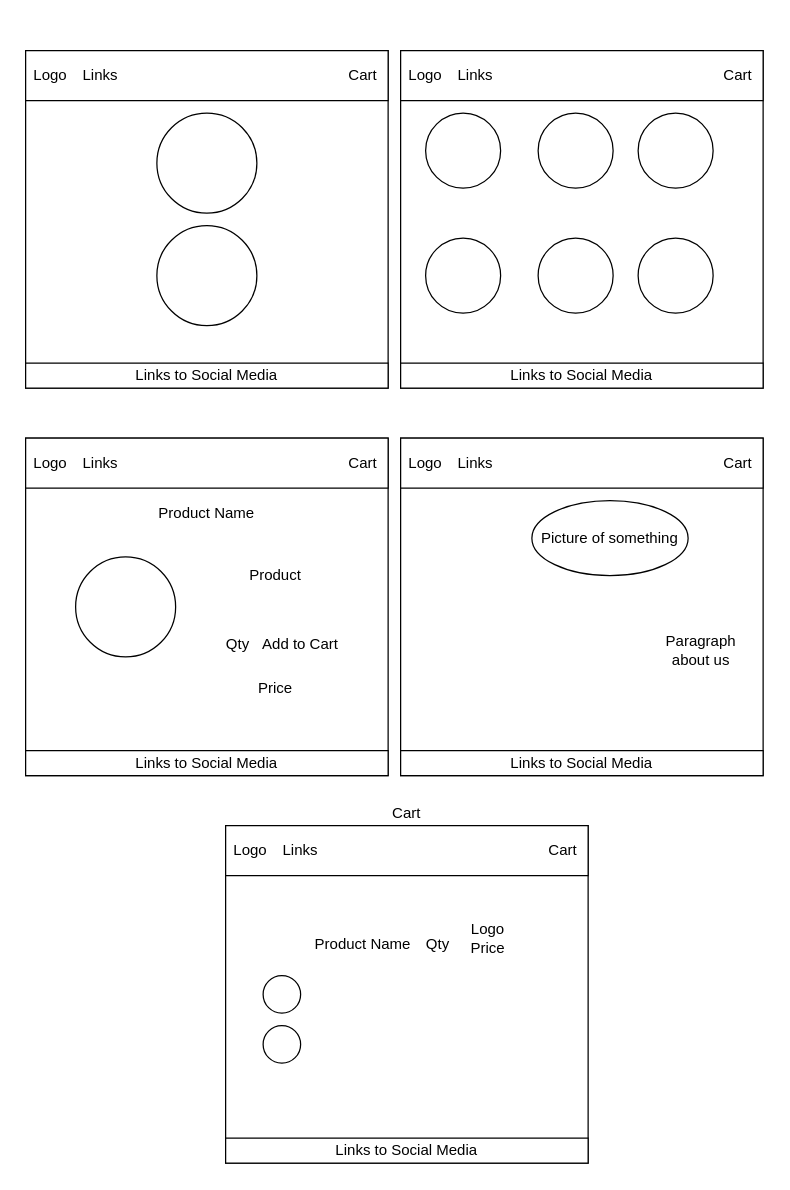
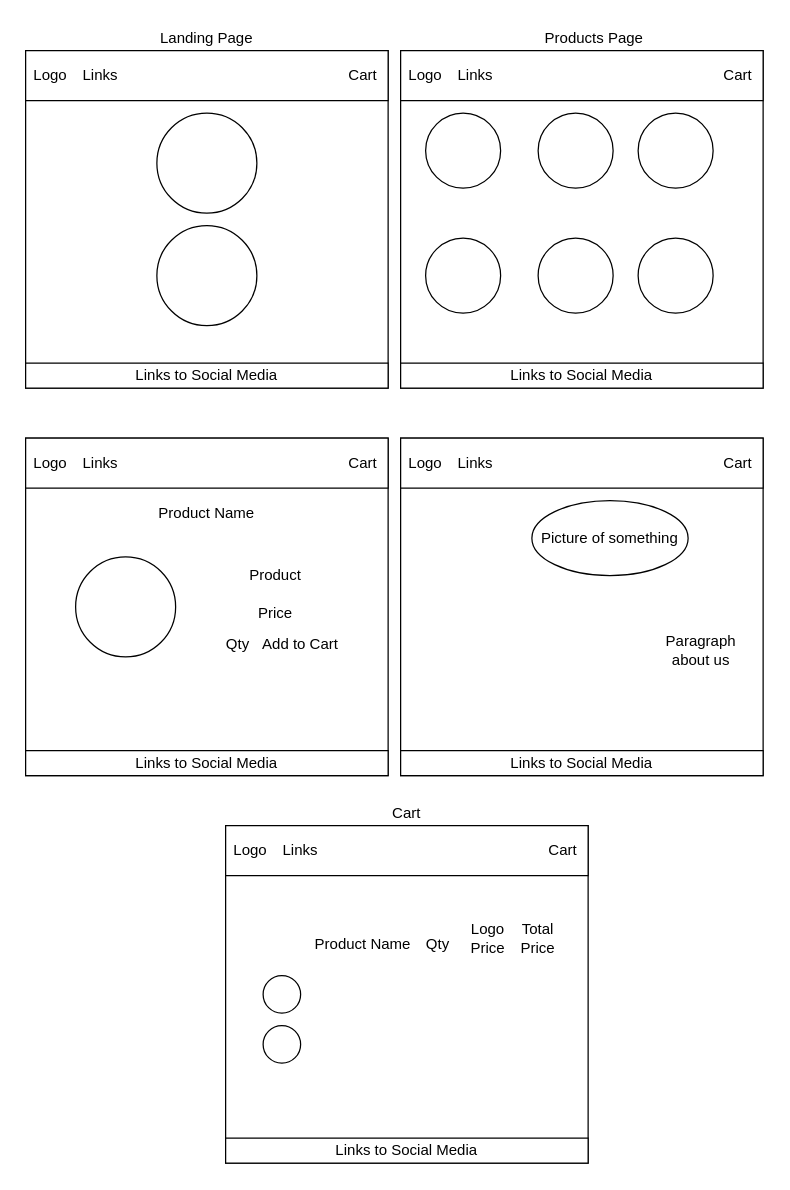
none -> (207, 38)
none -> (594, 38)
(276, 688) -> (276, 613)
none -> (538, 938)
